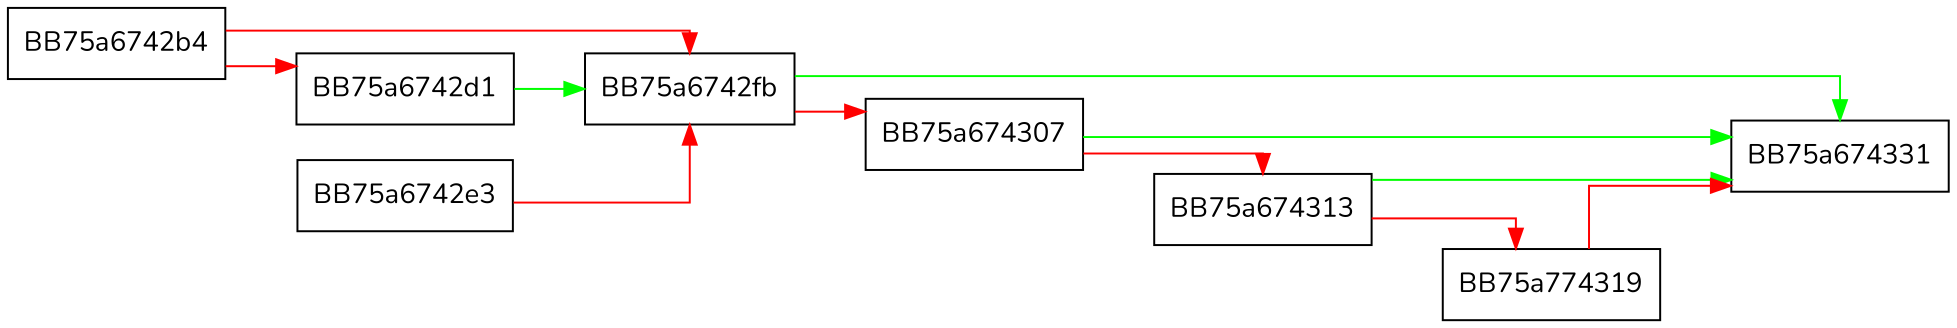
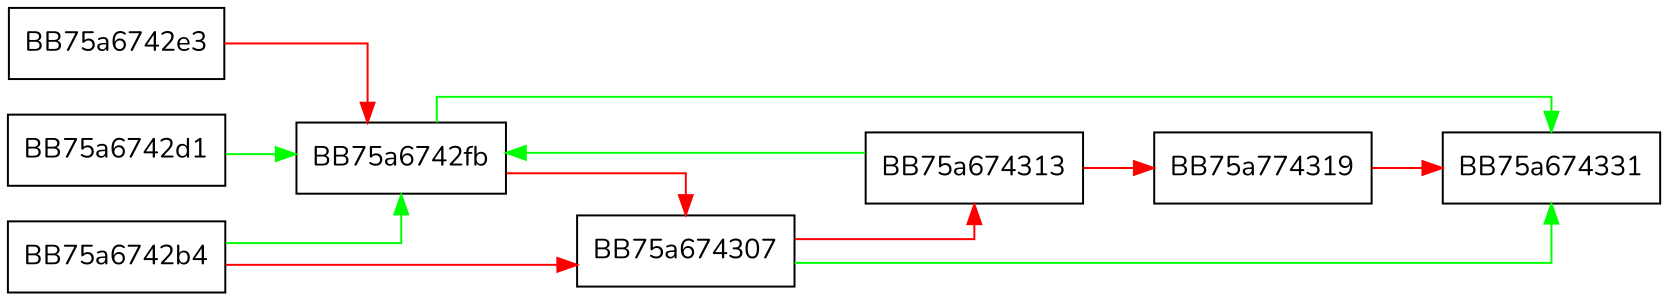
(459, 31) -> (328, 243)
(251, 66) -> (392, 265)
(1542, 180) -> (696, 153)
